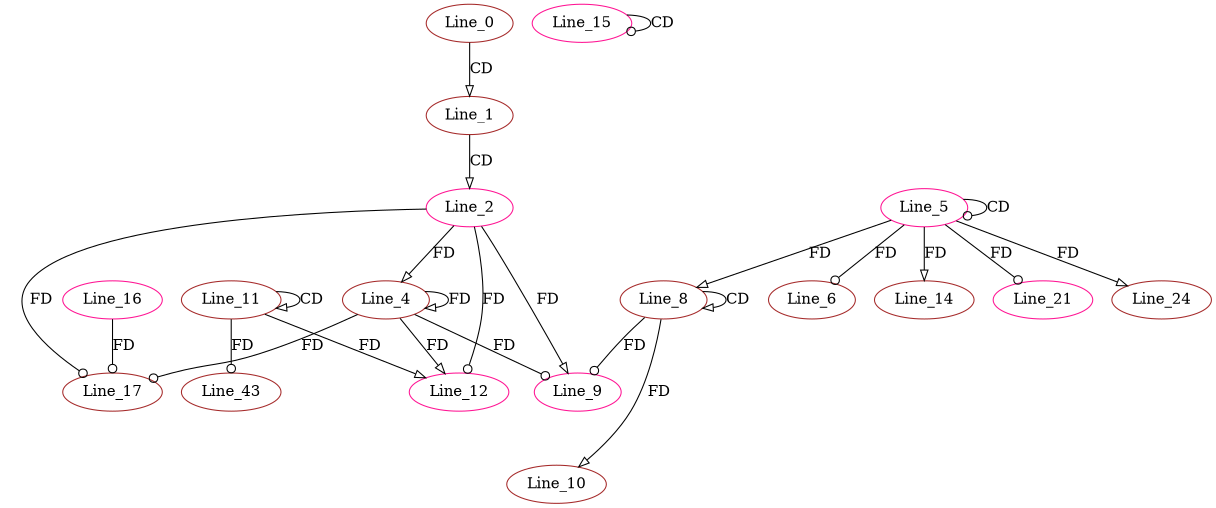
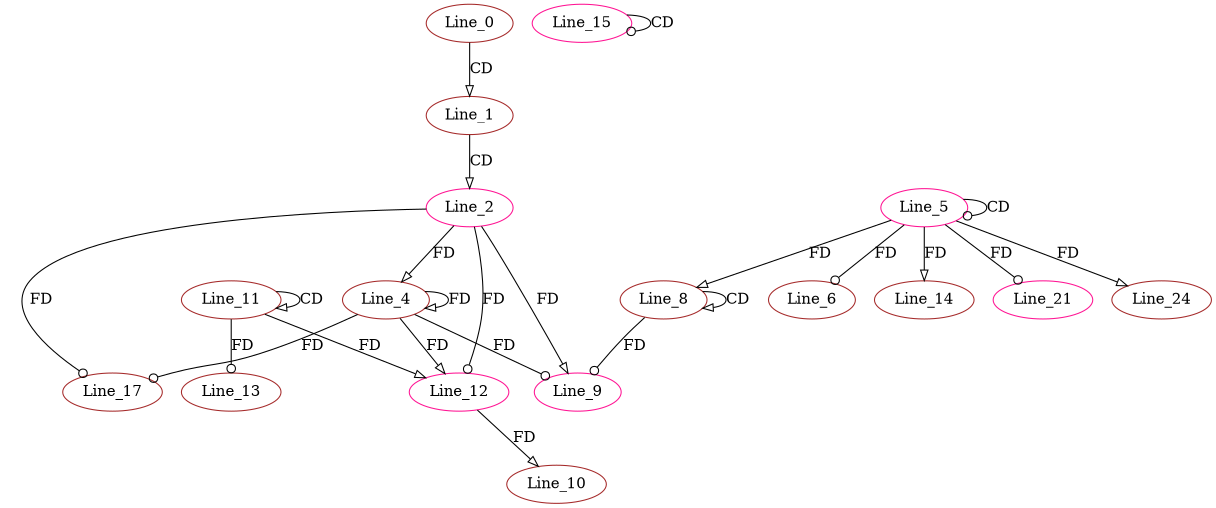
(113, 300) -> none
(231, 392) -> (231, 392)
(638, 397) -> (504, 435)
